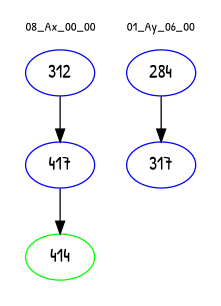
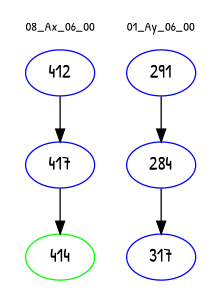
(61, 28) -> (61, 28)
(60, 73) -> (60, 73)
none -> (161, 73)
